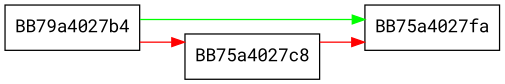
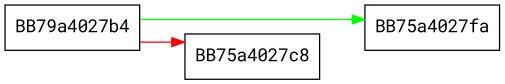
(336, 42) -> none
